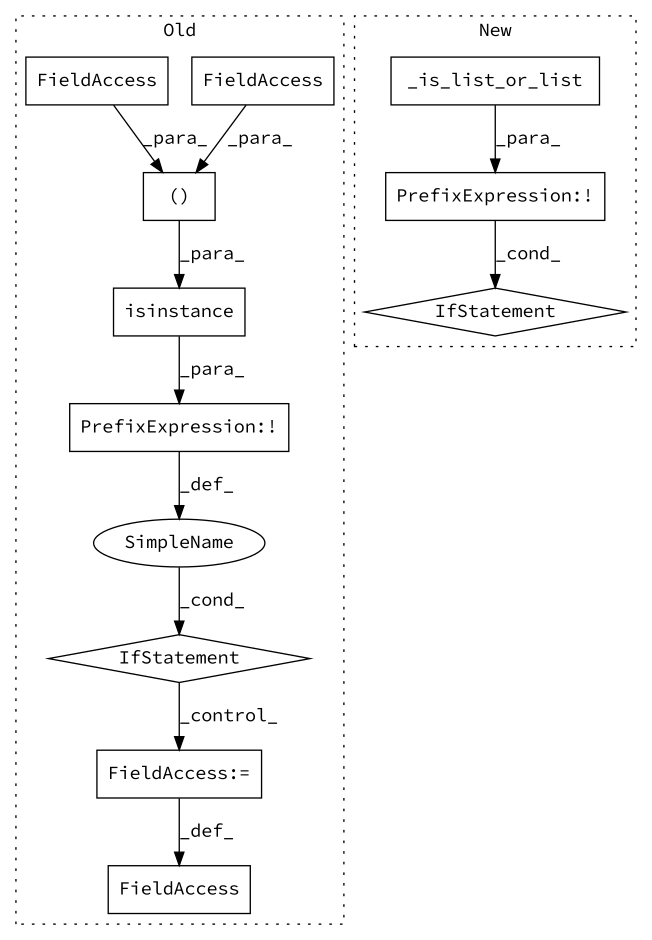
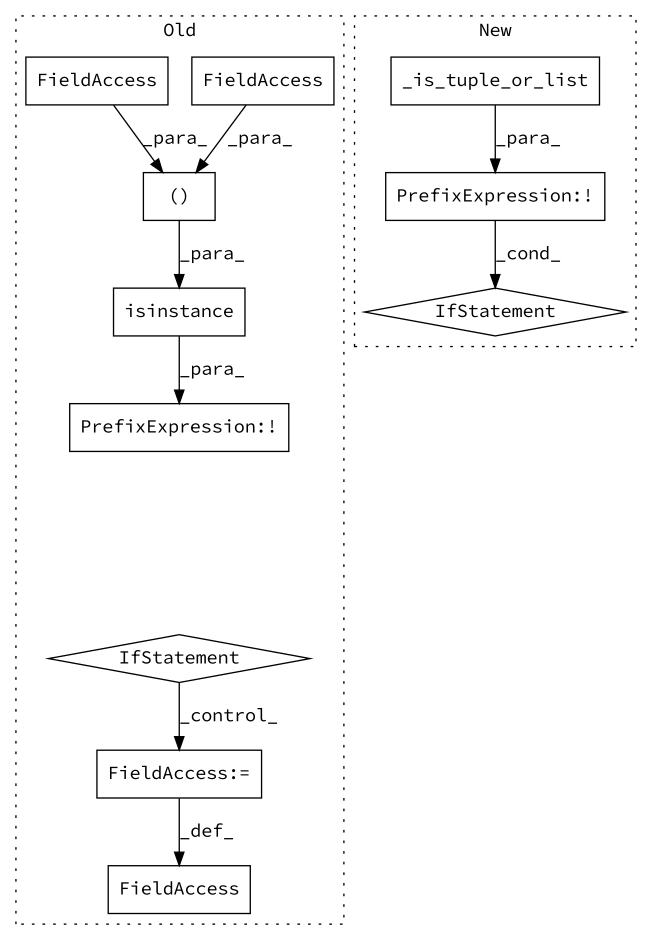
(495, 81) -> (495, 81)
(179, 543) -> none
